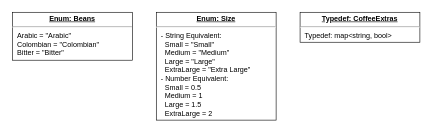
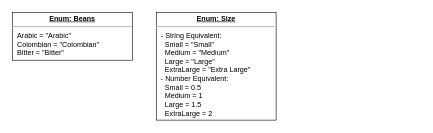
(360, 27) -> none
